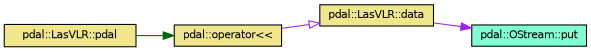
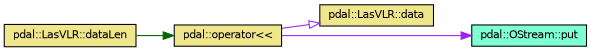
(447, 25) -> (371, 36)
(70, 36) -> (70, 36)
